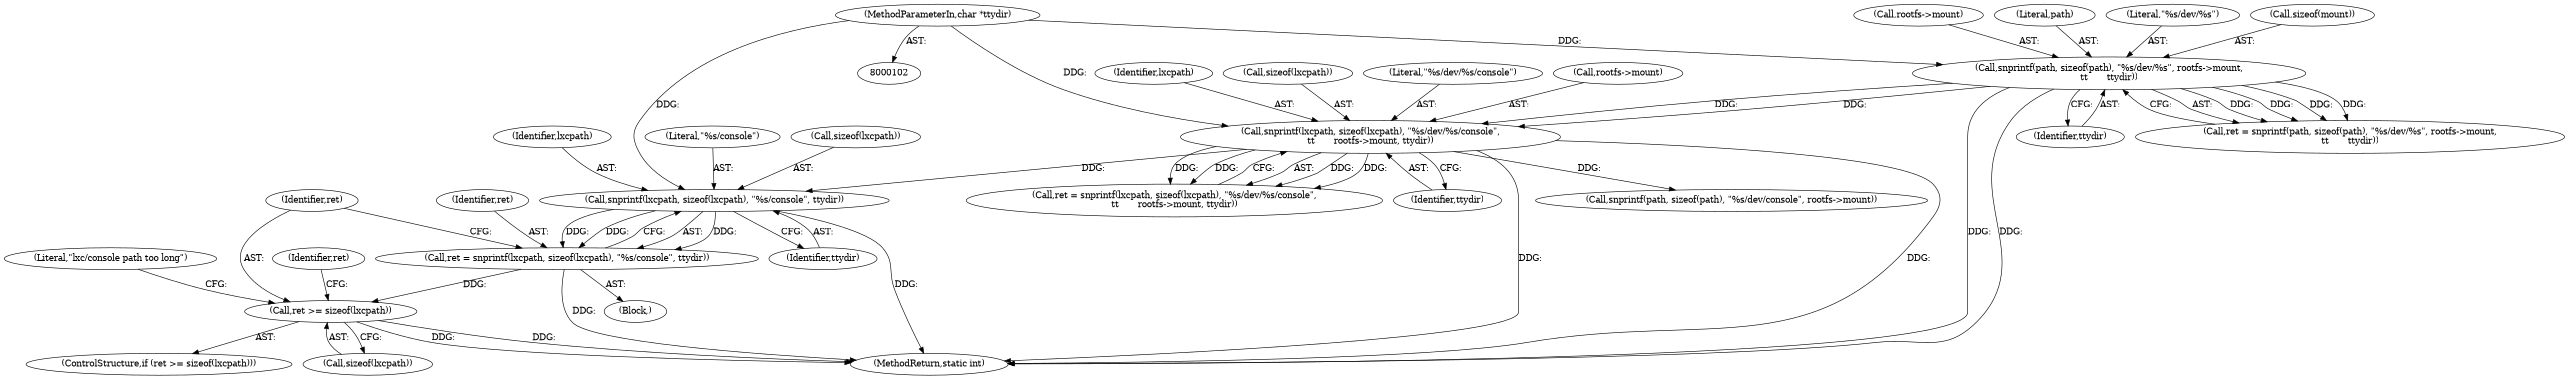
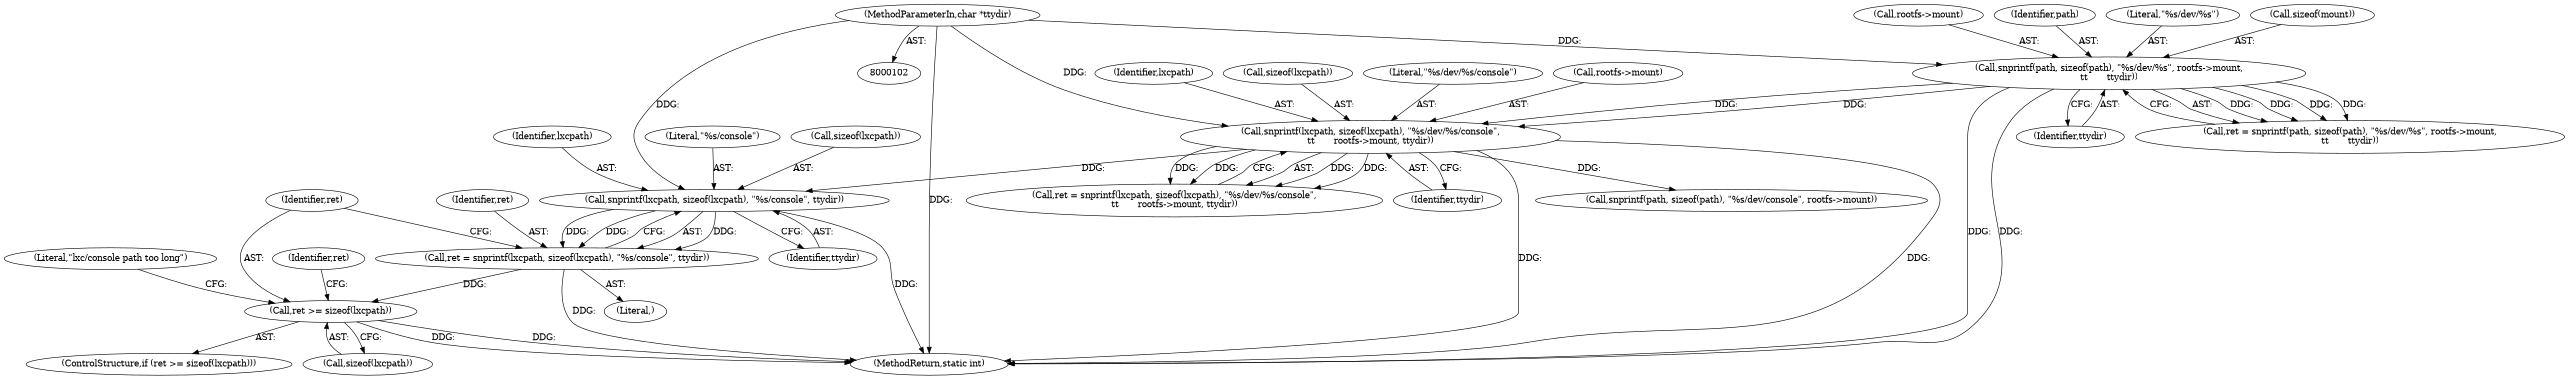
(2045, 15) -> (2045, 15)
none -> (930, 187)
(635, 311) -> (635, 311)
